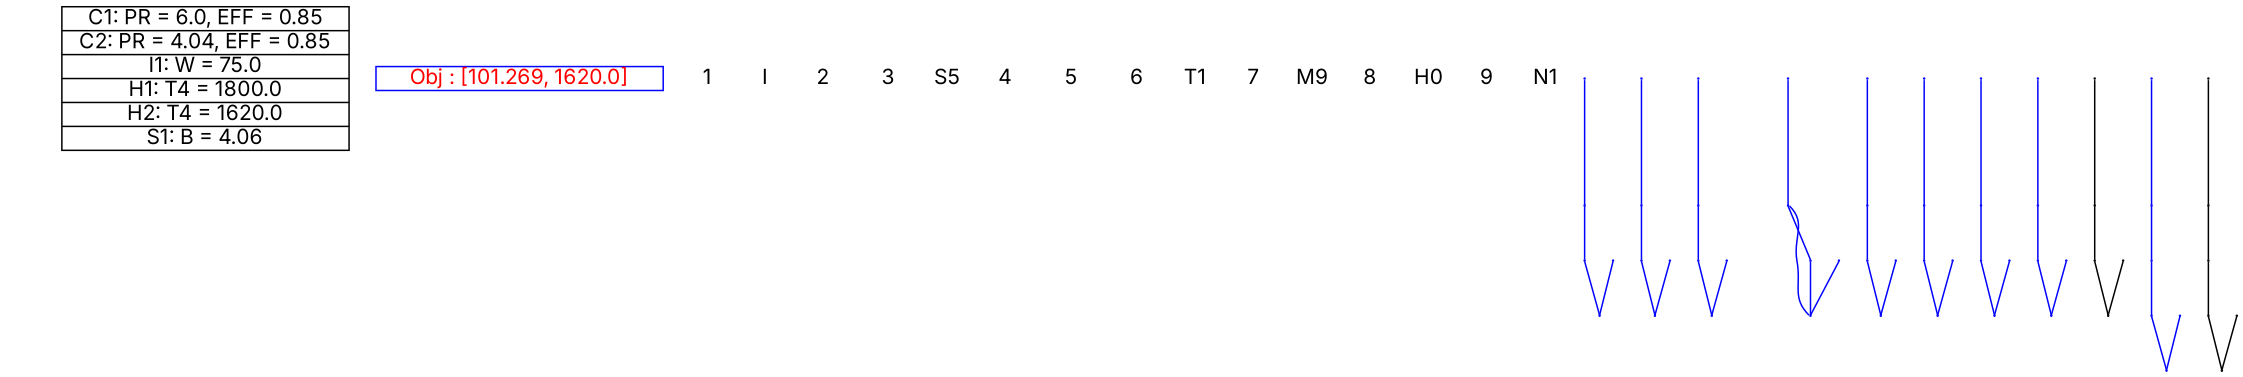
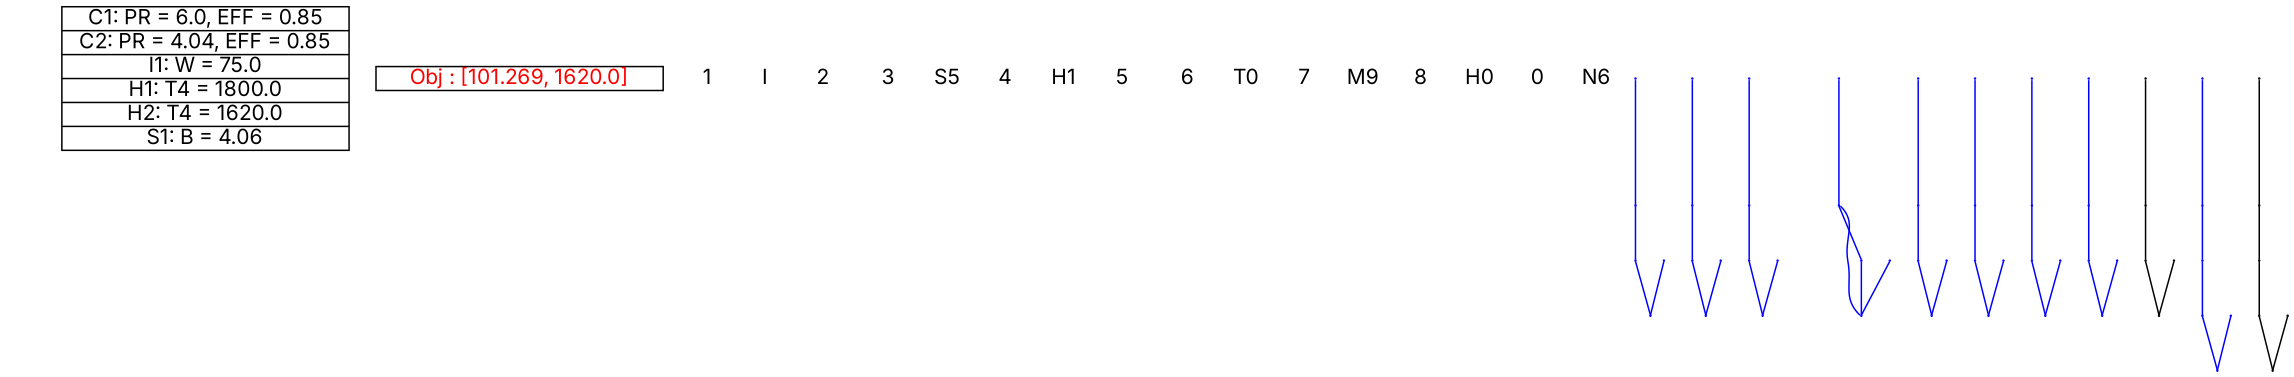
(520, 79) -> (520, 79)
none -> (1064, 79)
(1196, 79) -> (1247, 79)
(1487, 79) -> (1538, 79)
(1546, 79) -> (1597, 79)
